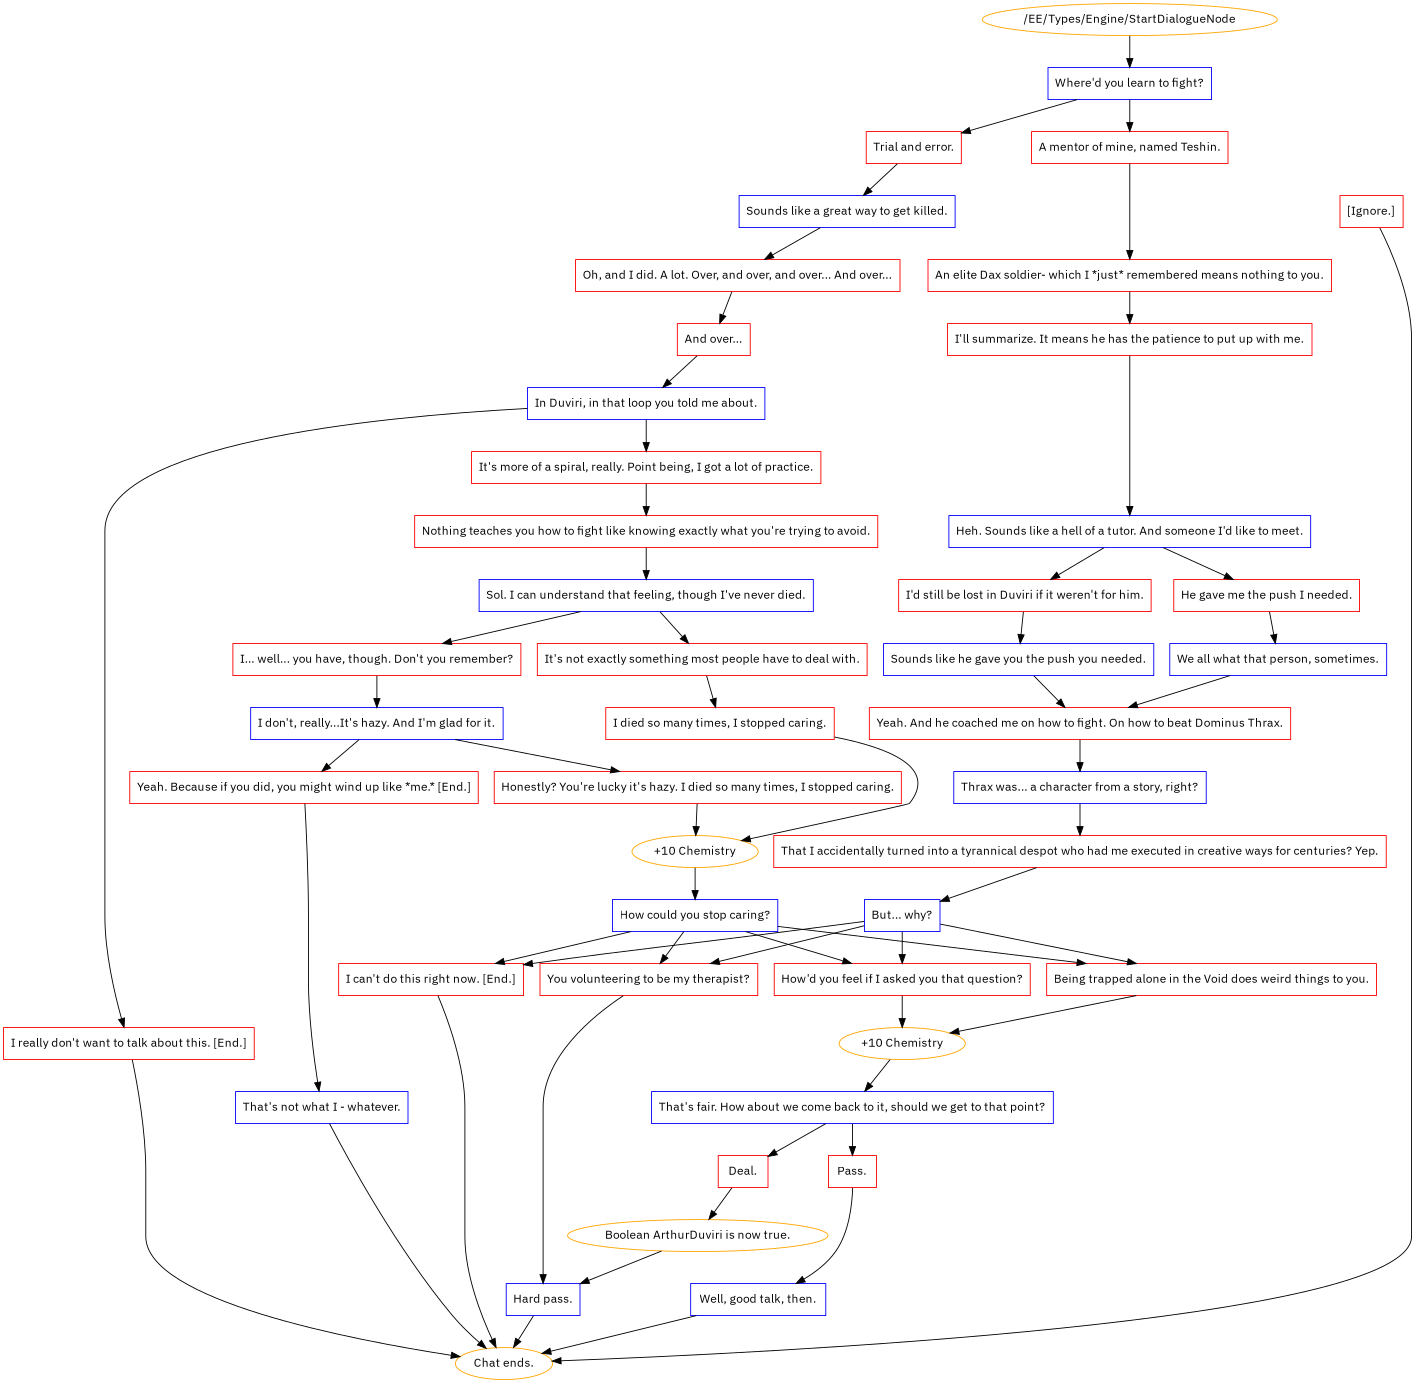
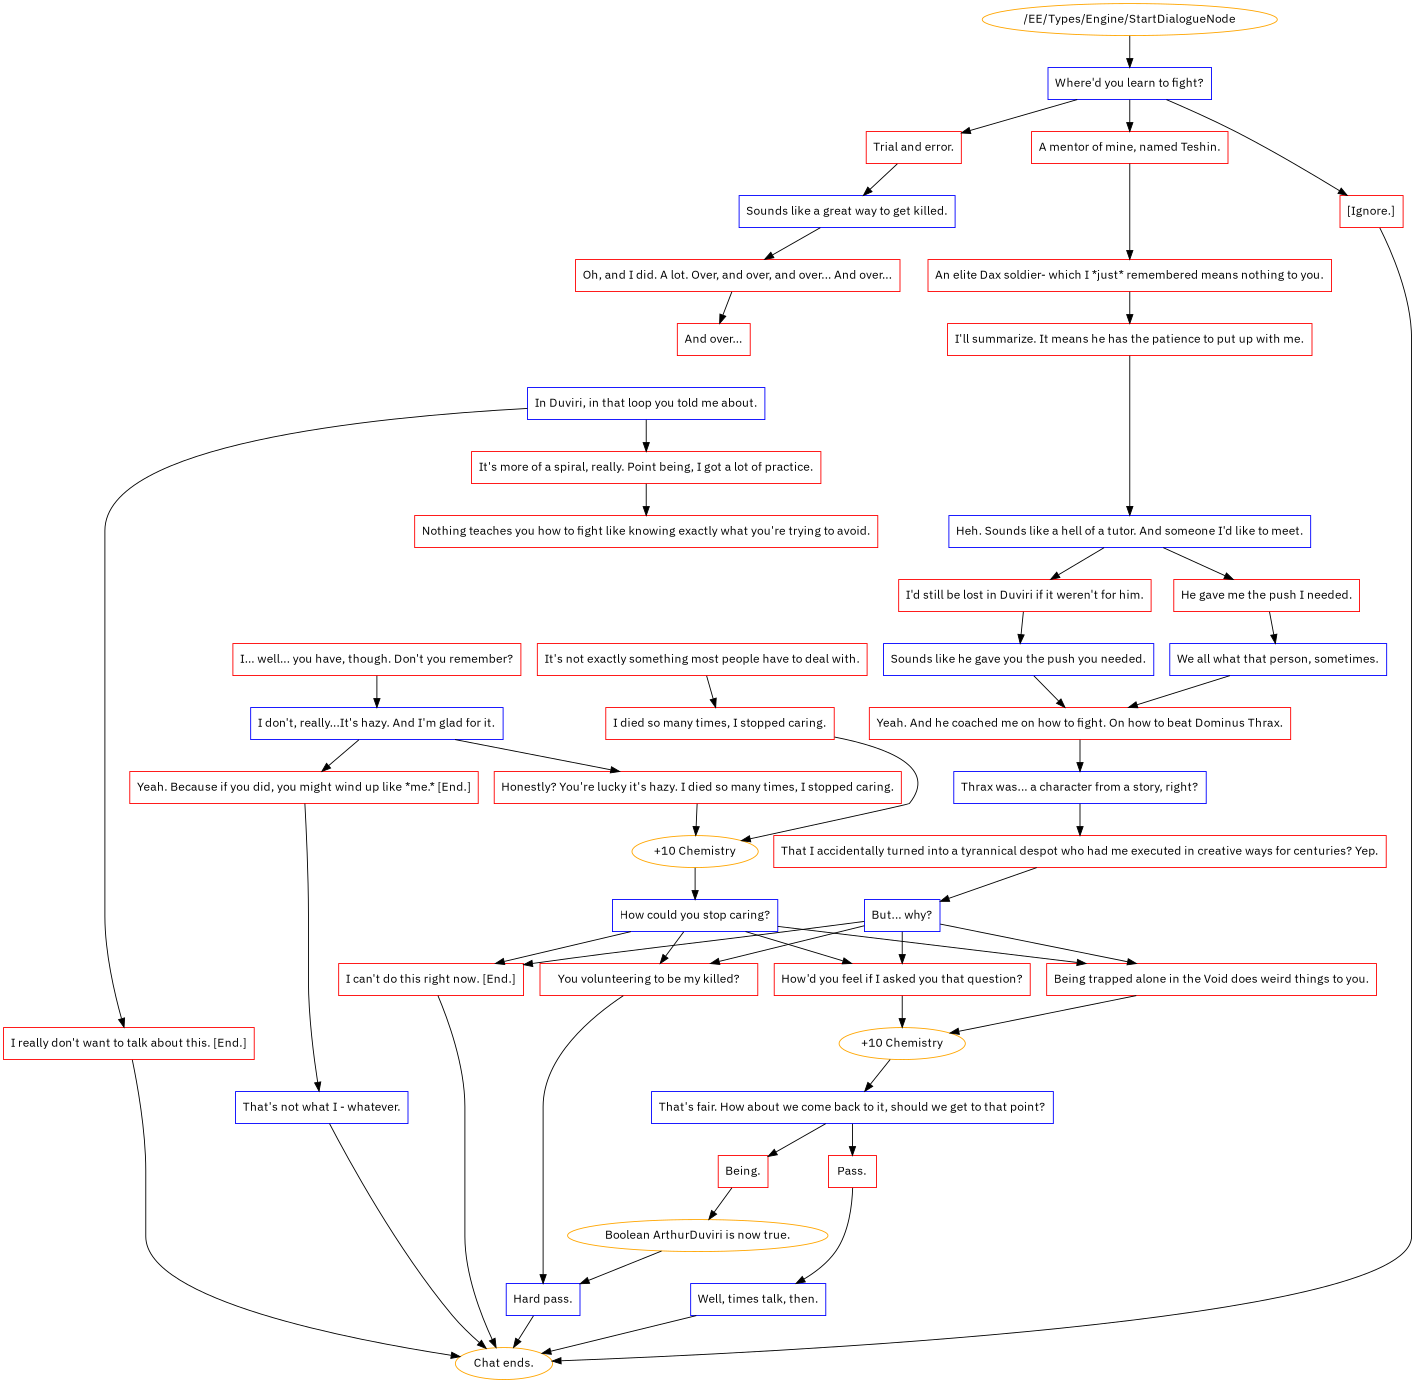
none -> (1255, 142)
(683, 369) -> none
(646, 596) -> none
(649, 980) -> (649, 980)
(743, 1172) -> (743, 1172)
(758, 1300) -> (758, 1300)
